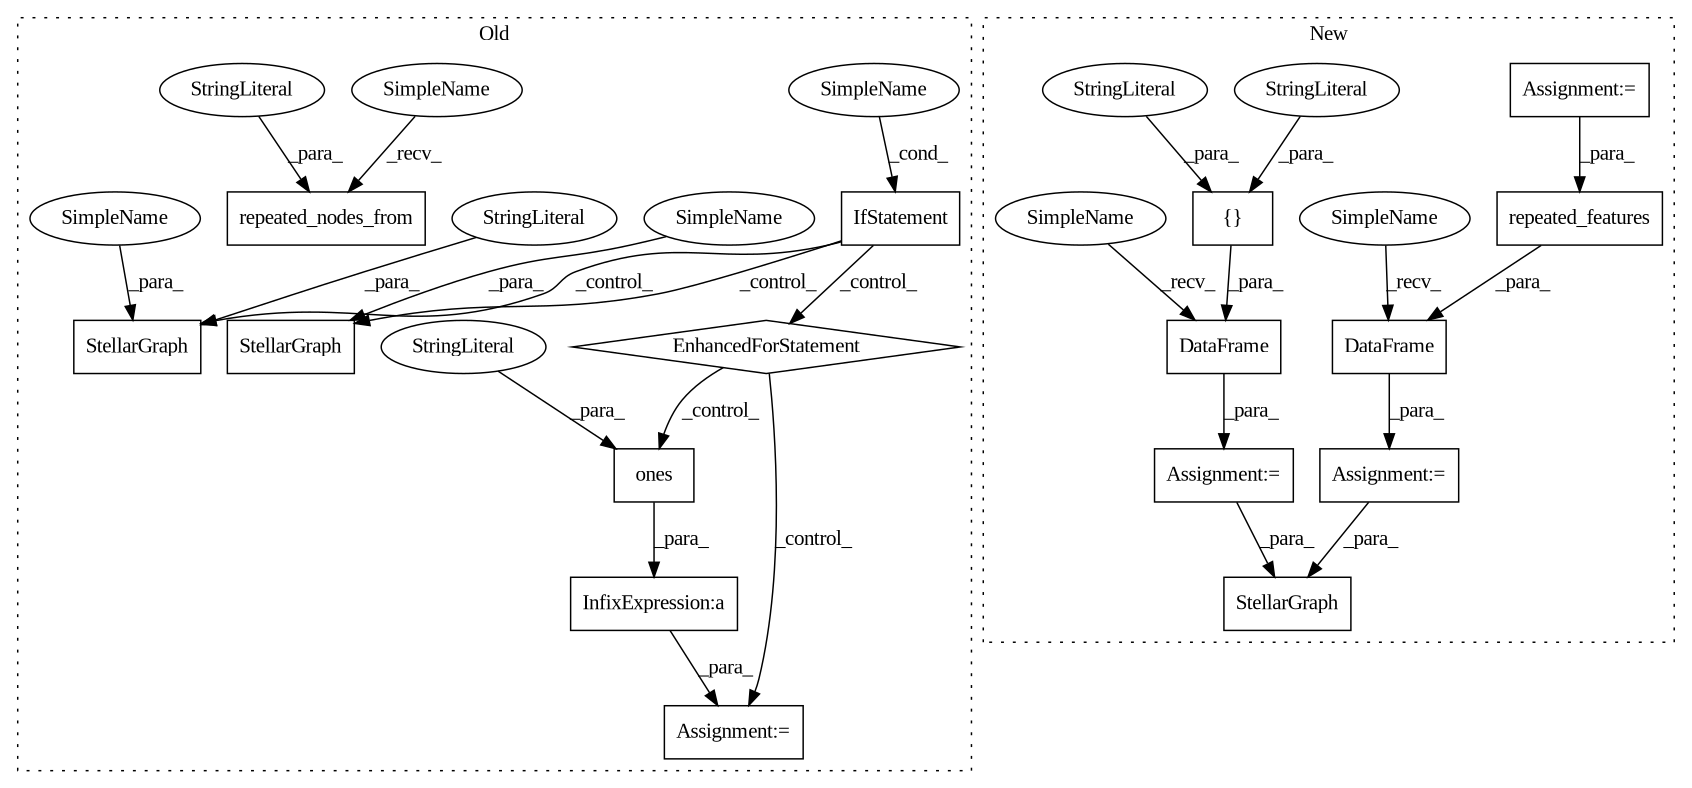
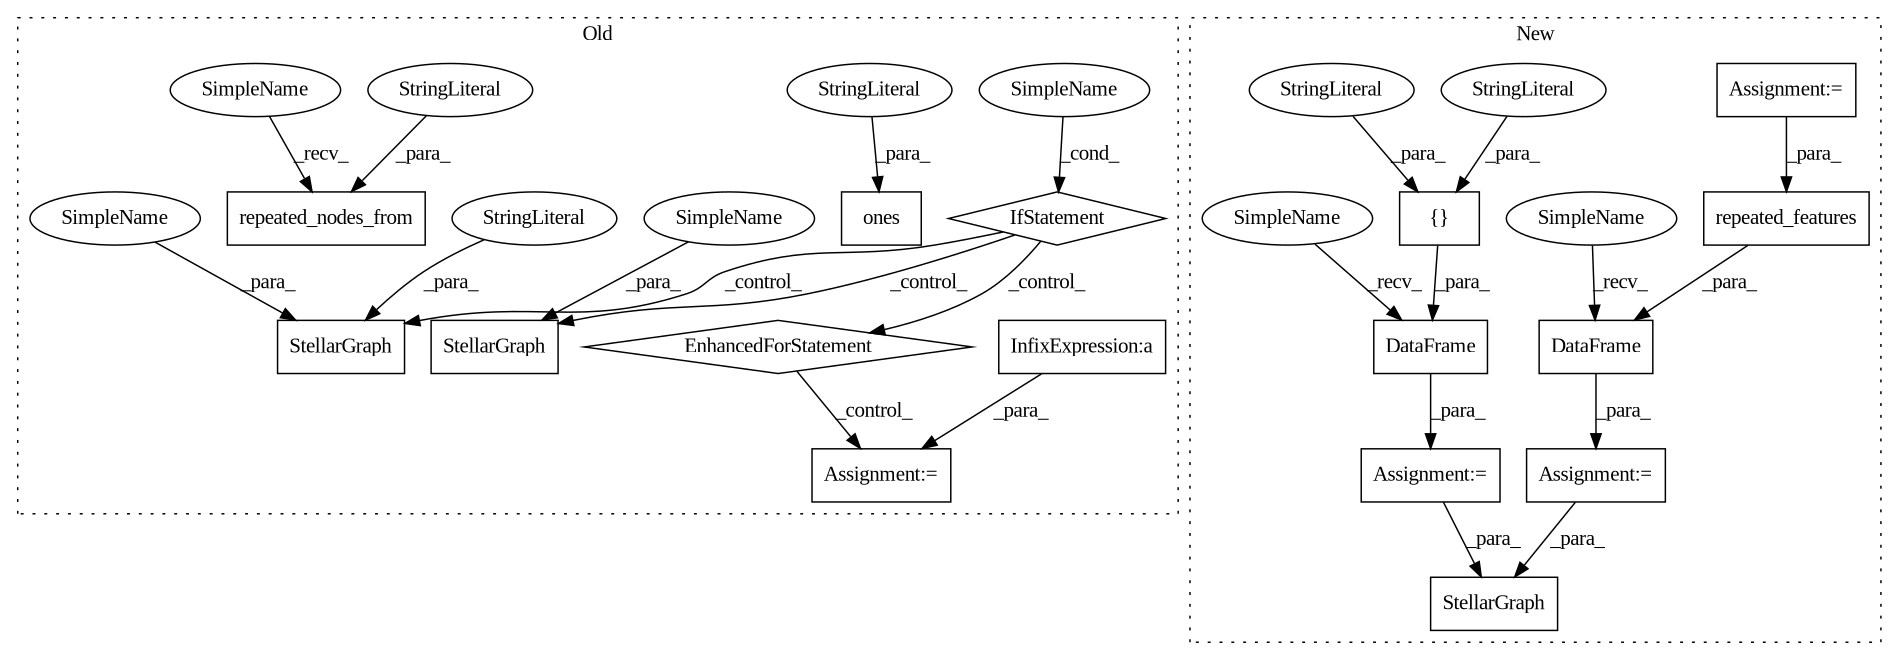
(901, 219) -> (1057, 219)
(687, 395) -> none
(654, 532) -> none
